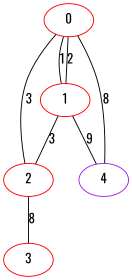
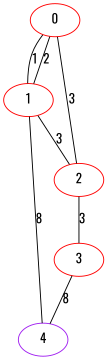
(101, 97) -> (61, 300)
(90, 140) -> (39, 220)
(32, 220) -> (82, 220)
